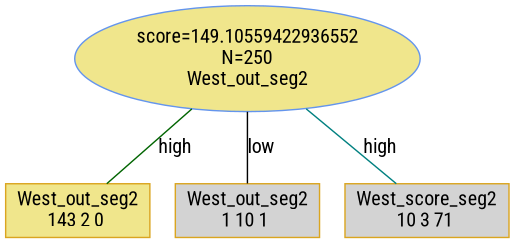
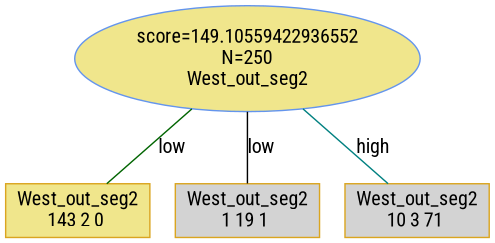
(175, 148) -> (172, 148)
(247, 211) -> (247, 211)
(427, 211) -> (417, 211)
